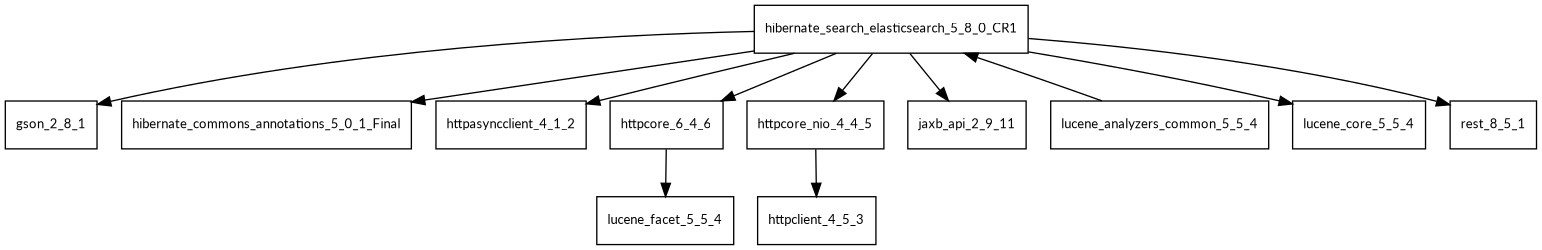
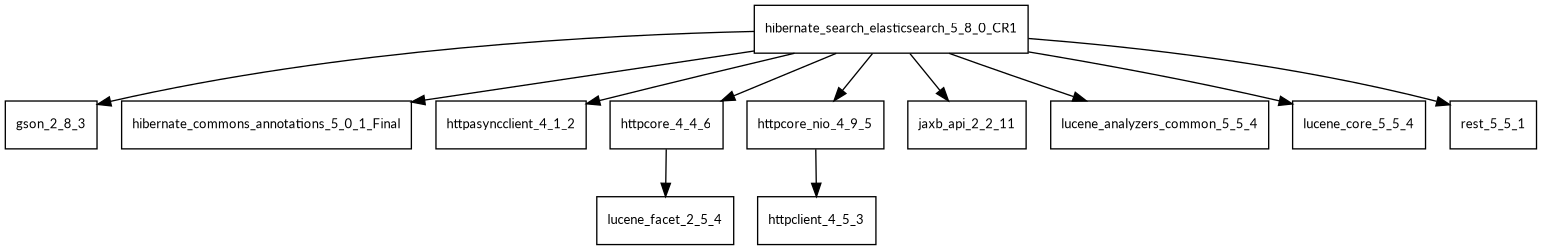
(1040, 79) -> (1011, 75)
(51, 125) -> (51, 125)
(667, 125) -> (667, 125)
(815, 125) -> (815, 125)
(967, 125) -> (967, 125)
(1493, 125) -> (1493, 125)
(665, 221) -> (665, 221)
